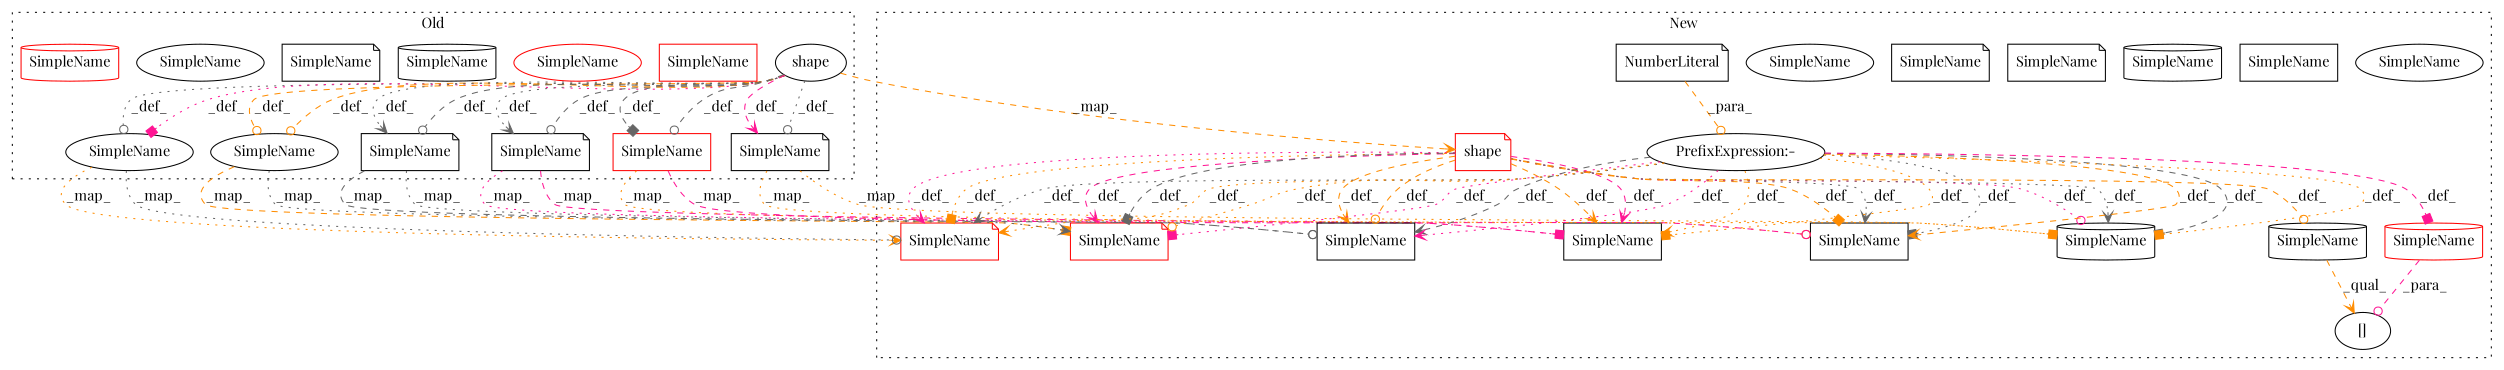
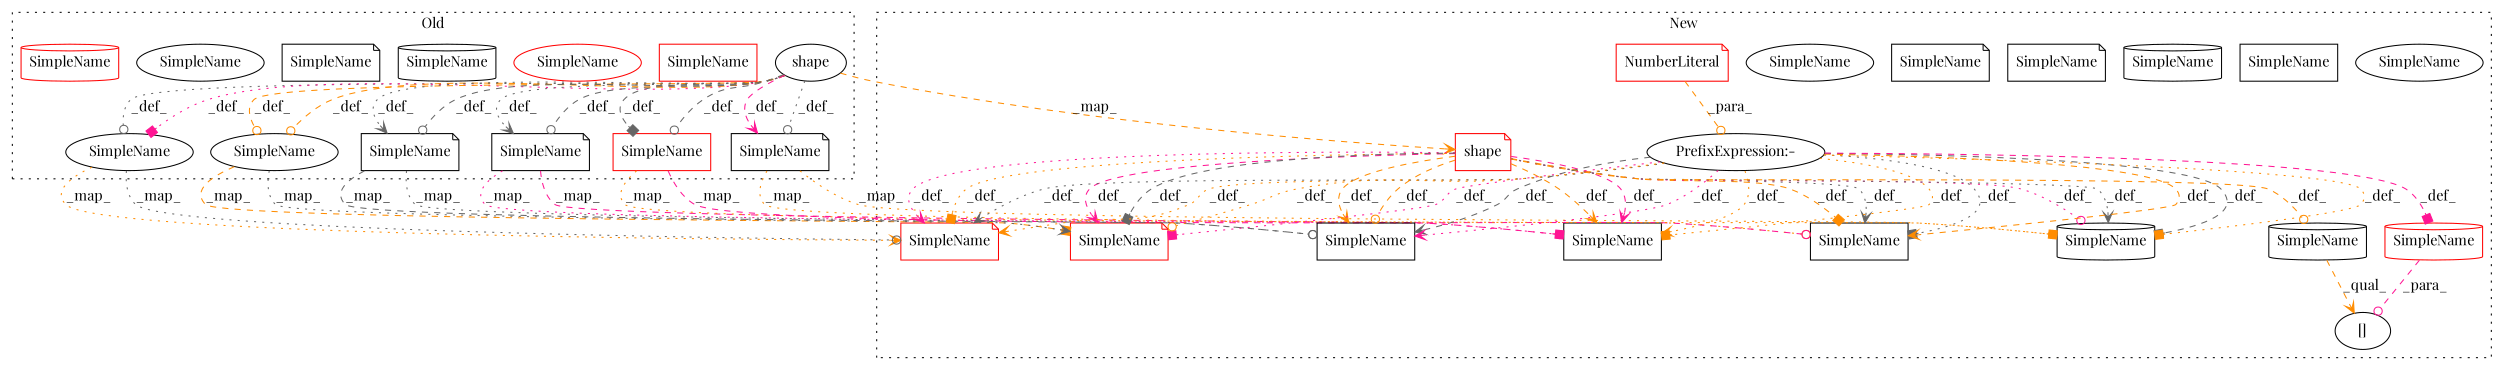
(1672, 63) -> (1672, 63)
